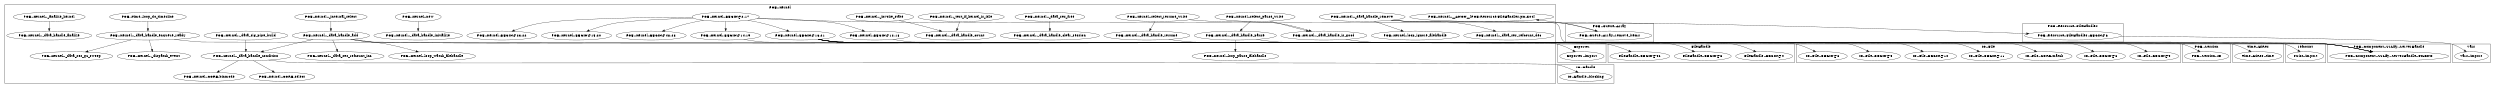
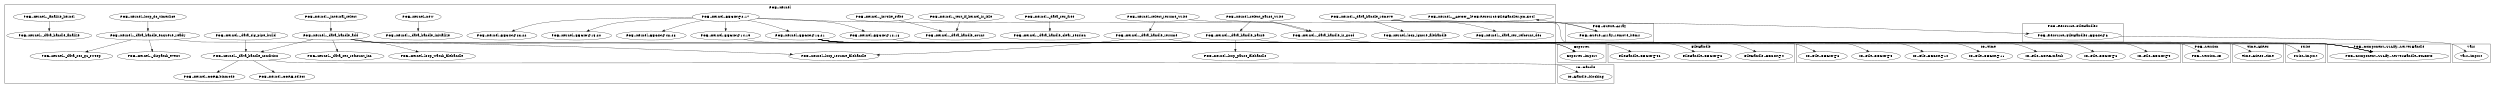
(148, 17) -> (148, 17)
none -> (1196, 42)
(1989, 47) -> (1989, 47)
(2306, 47) -> (2306, 47)
none -> (834, 56)
